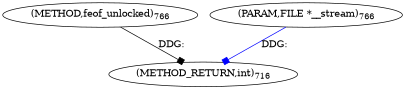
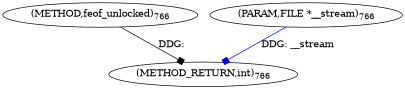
(276, 45) -> (298, 45)
(263, 73) -> (263, 73)
